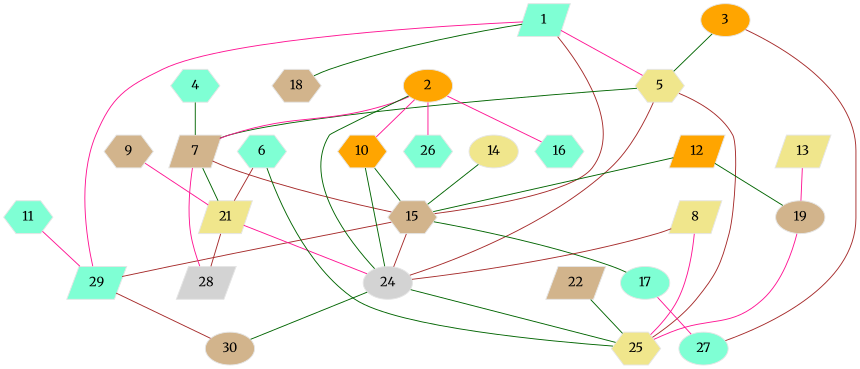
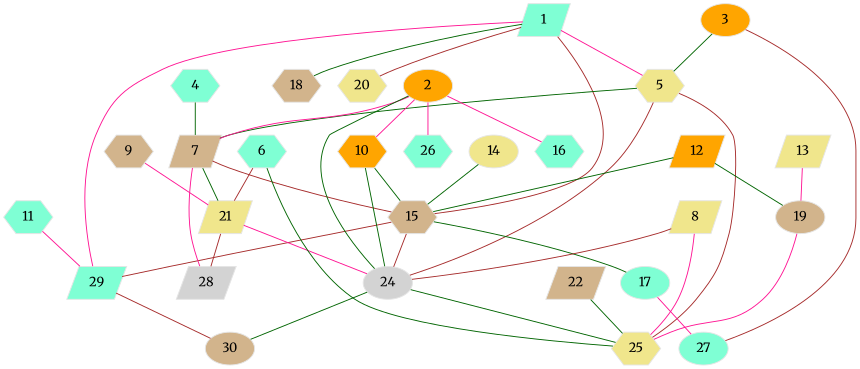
none -> (362, 86)
